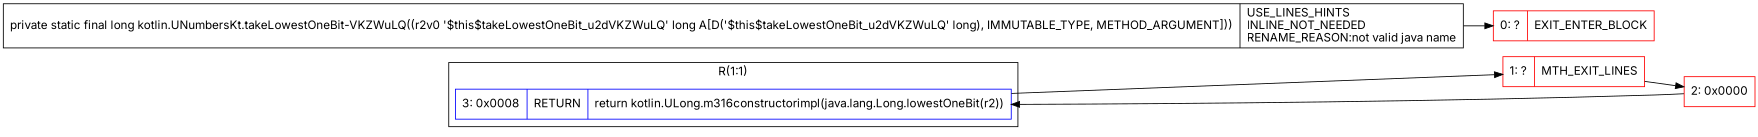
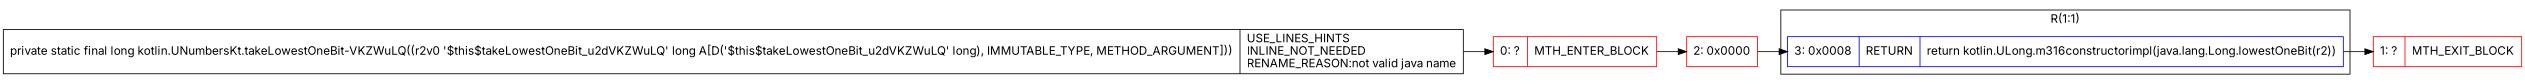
(1591, 25) -> (1592, 51)
(1590, 71) -> (2463, 51)
(1660, 84) -> (1668, 52)
